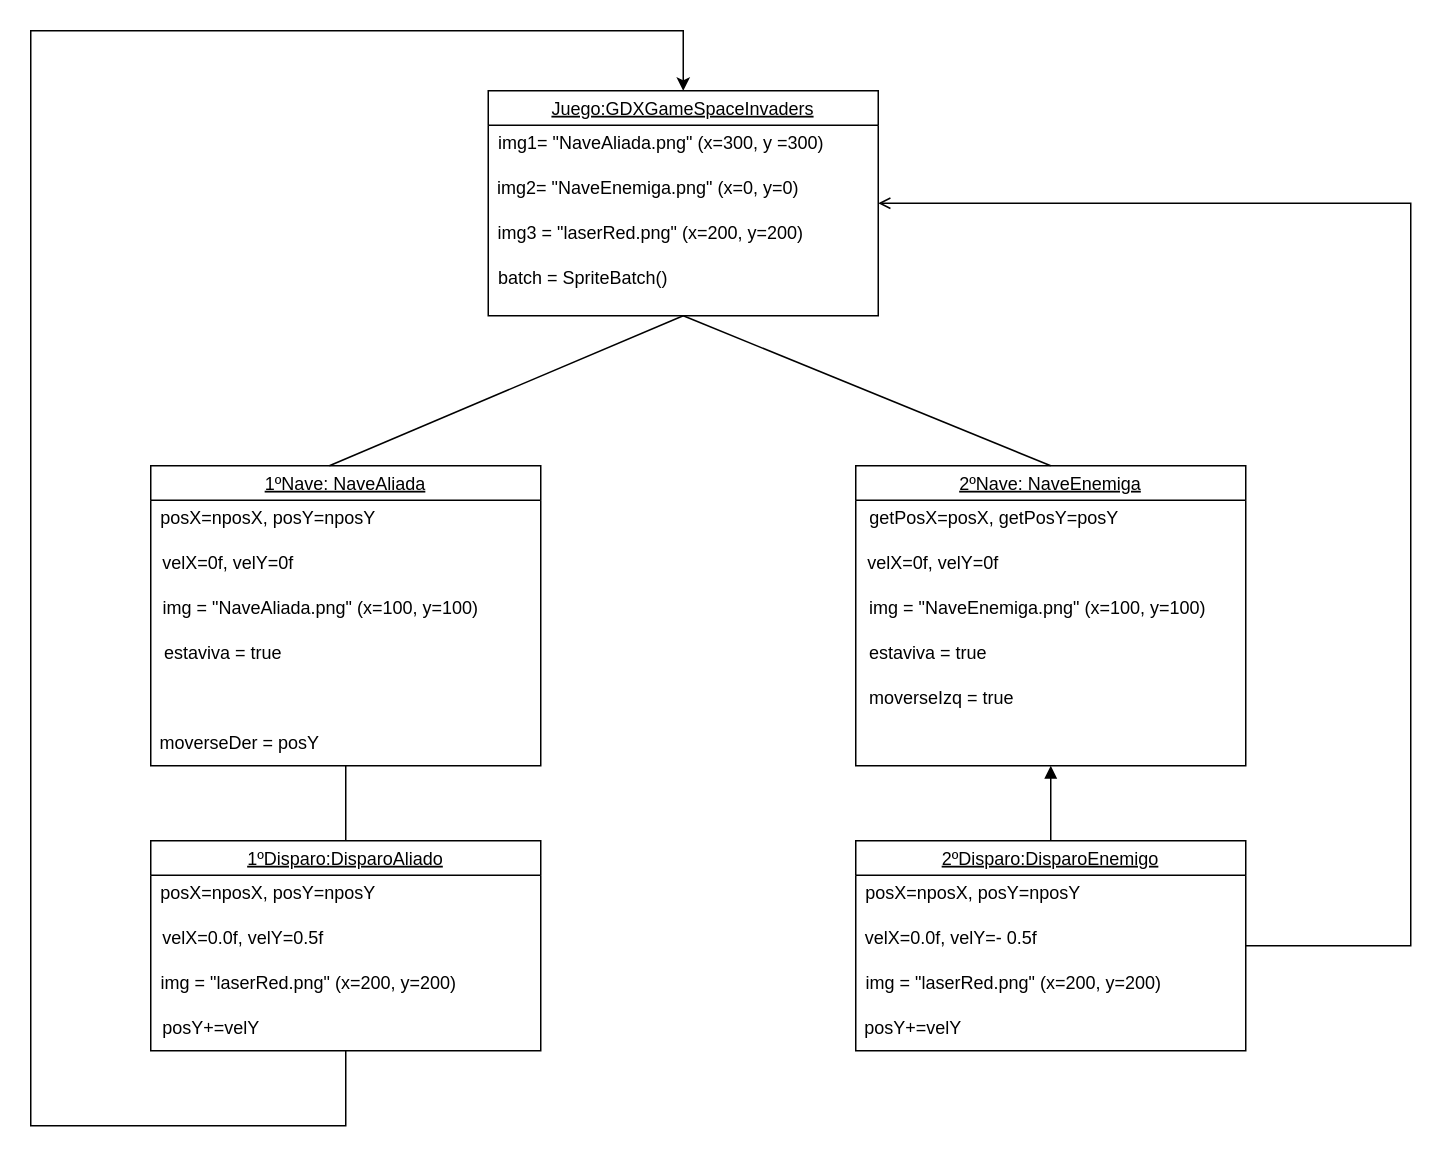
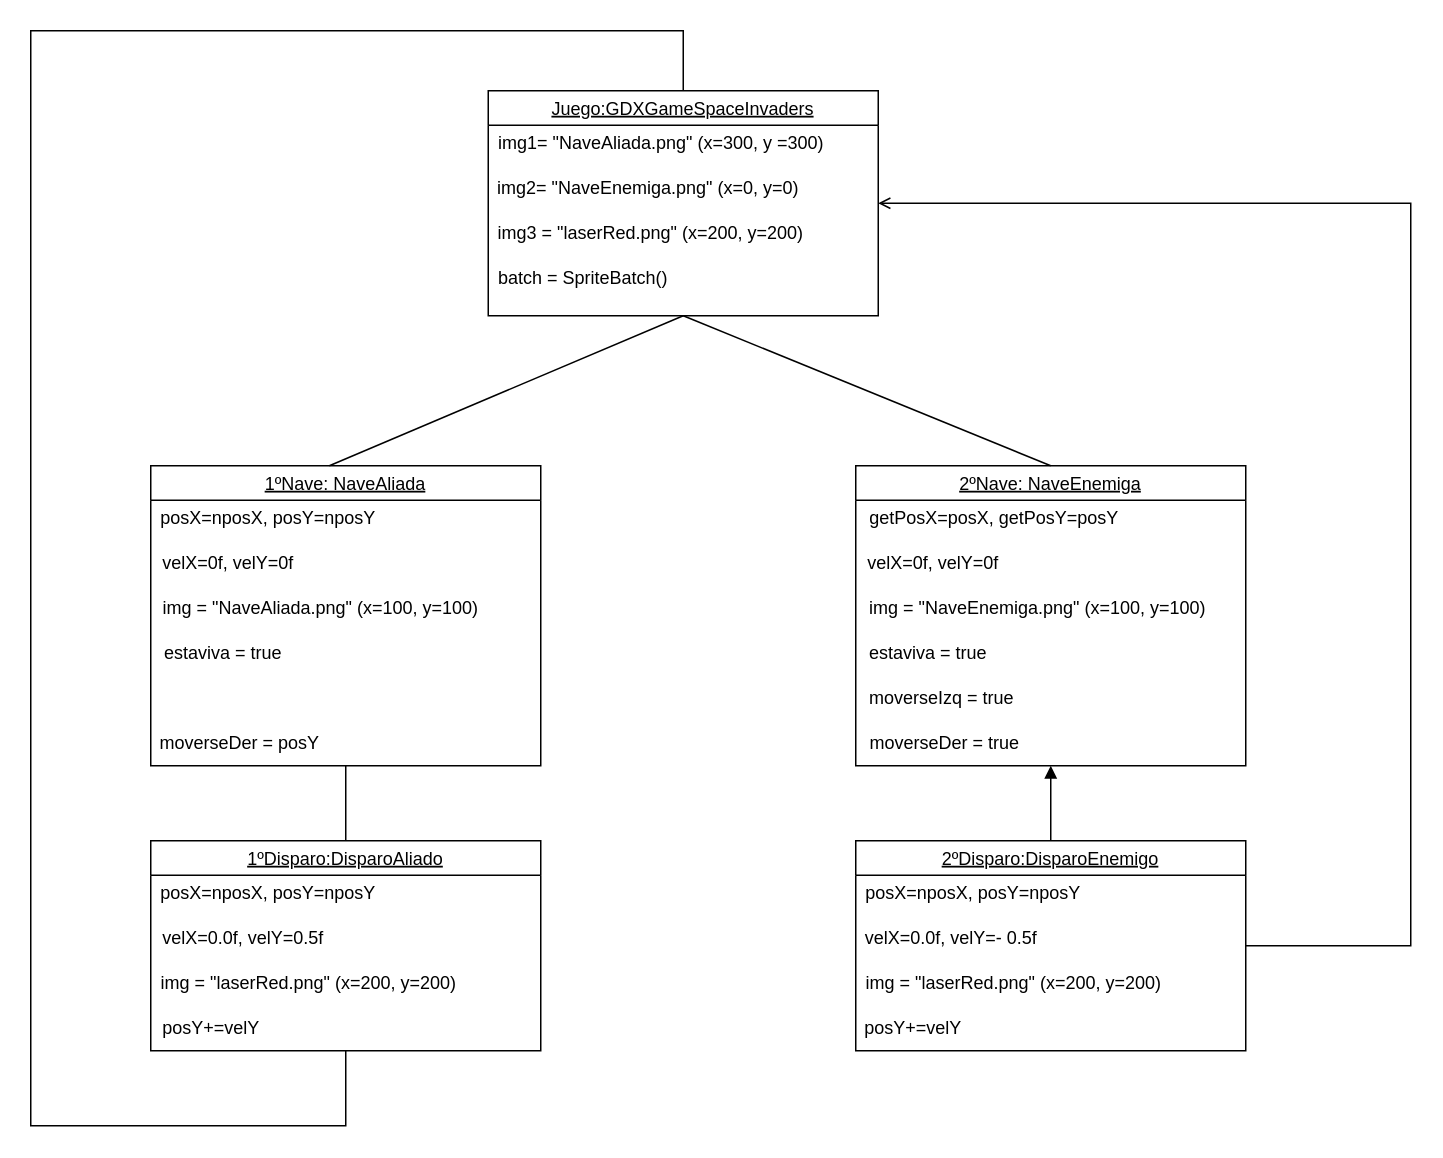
(683, 79) -> (683, 83)
none -> (944, 743)
